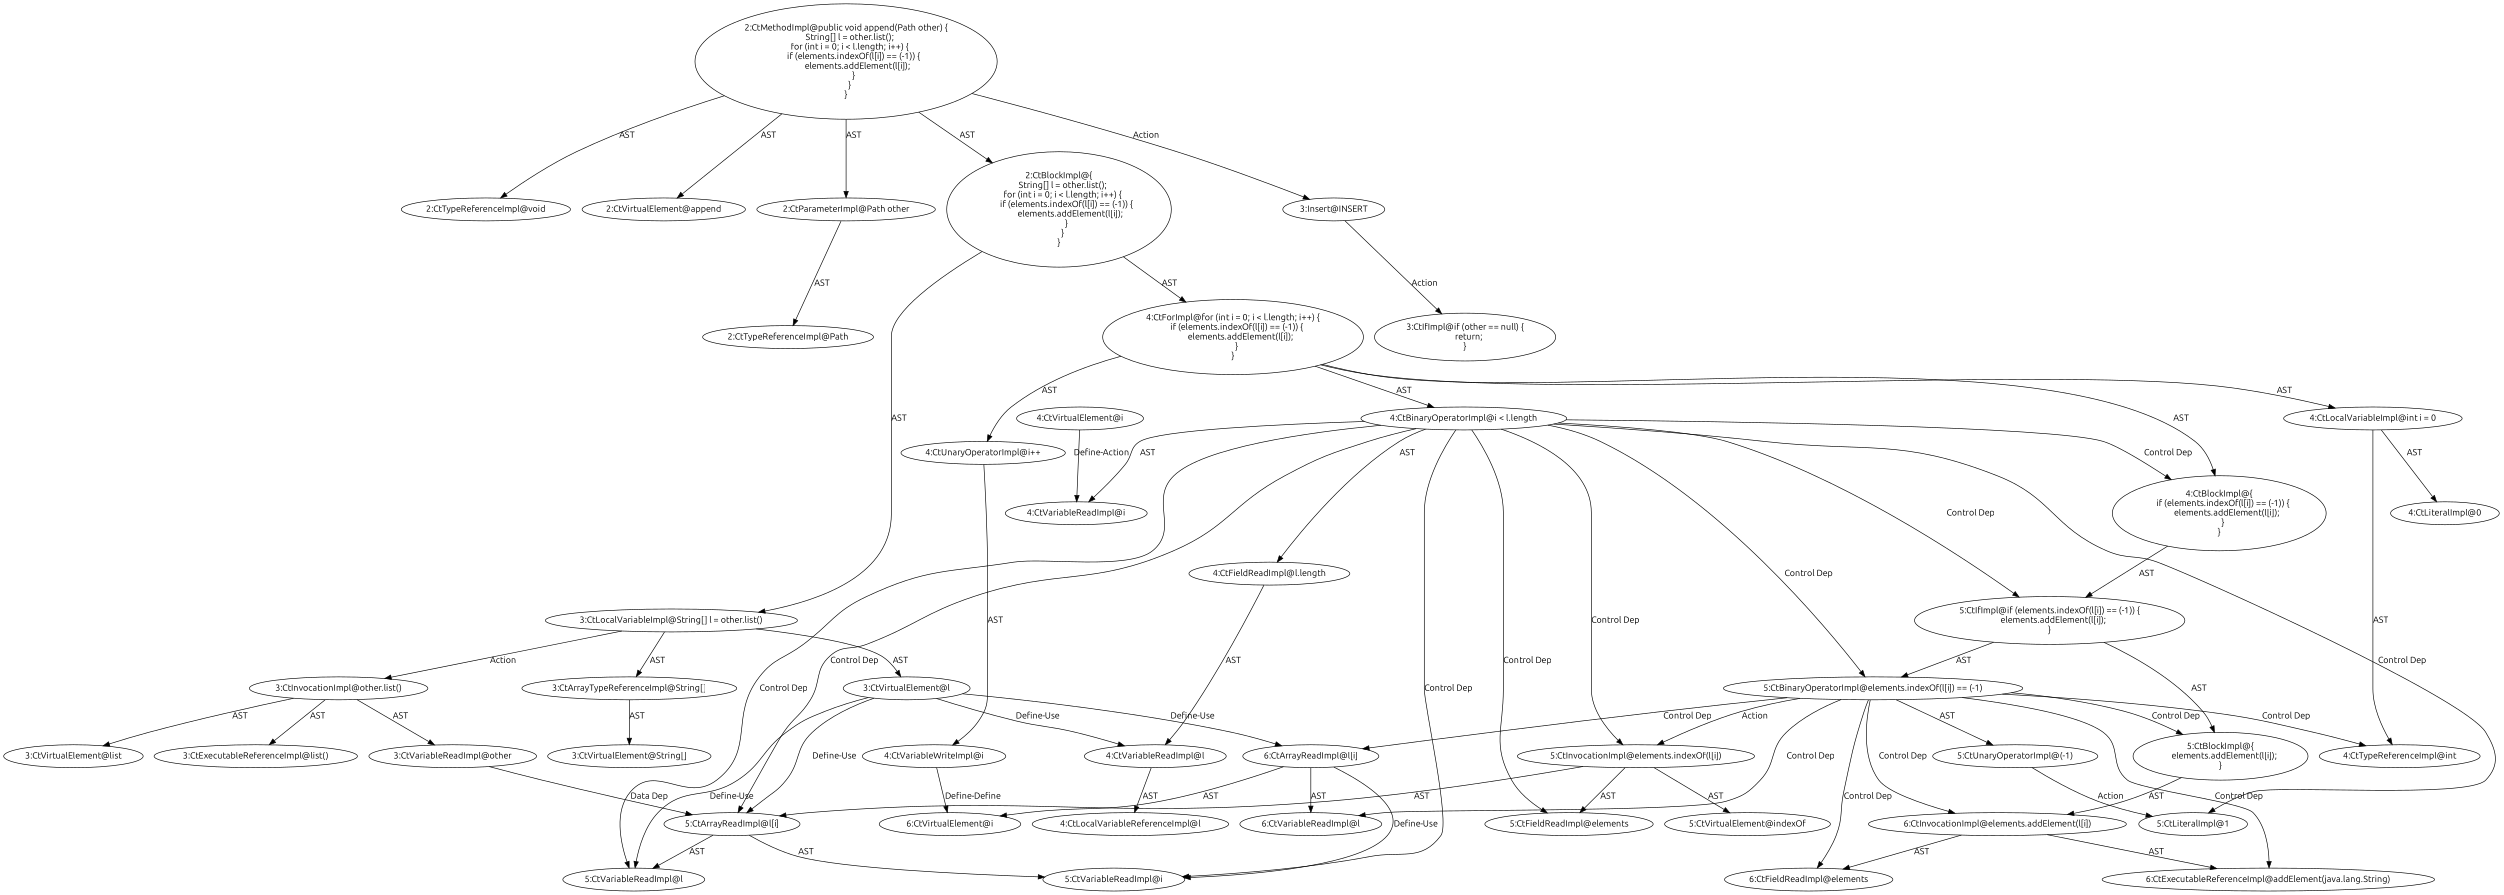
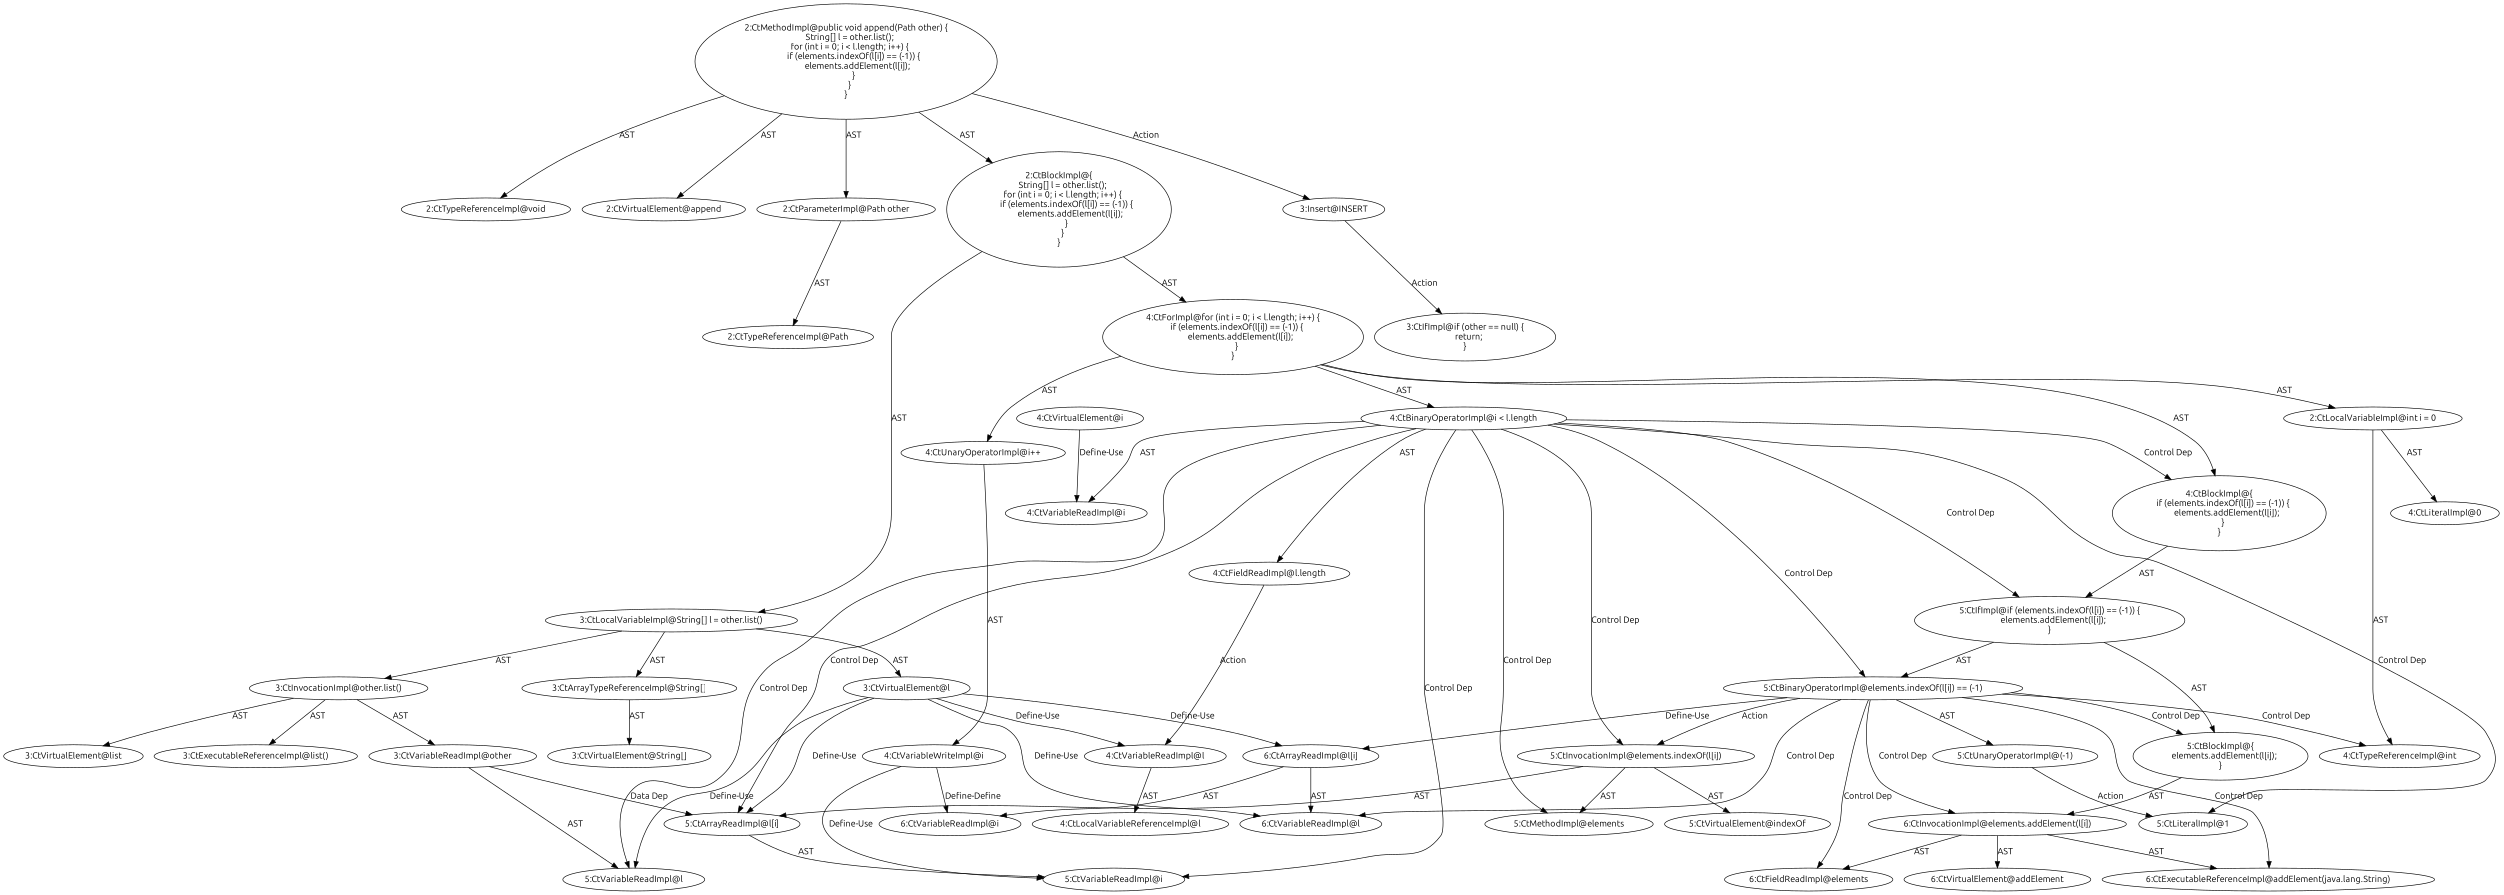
(2373, 418) -> (2373, 418)
(1102, 453) -> (1102, 453)
(503, 661) -> (503, 661)
(1233, 661) -> (1233, 661)
(1688, 716) -> (1688, 716)
none -> (1071, 795)
(950, 824) -> (950, 824)
(1569, 824) -> (1569, 824)
(686, 850) -> (541, 816)
(1348, 856) -> (873, 858)
none -> (1997, 880)
